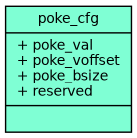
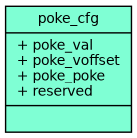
(63, 76) -> (62, 76)
